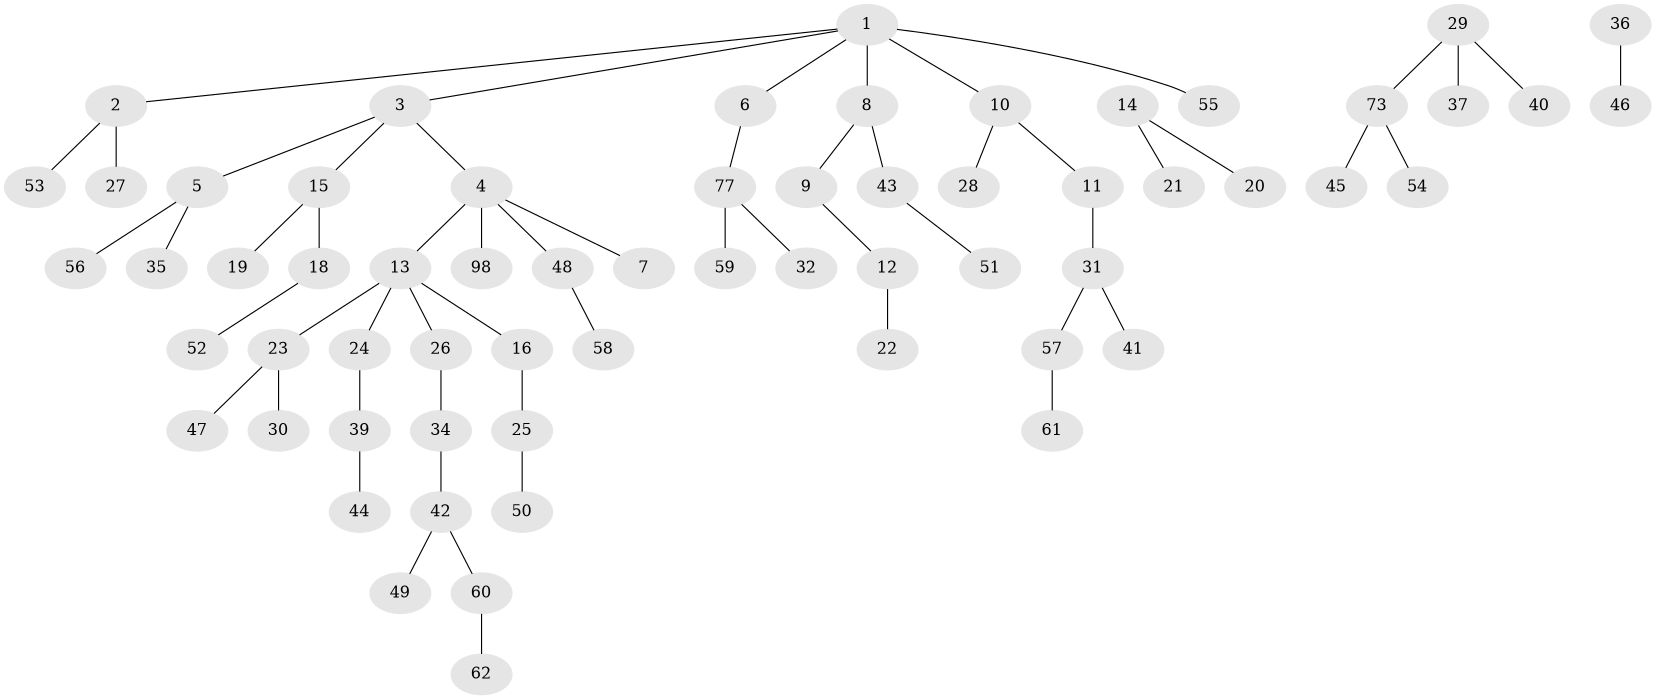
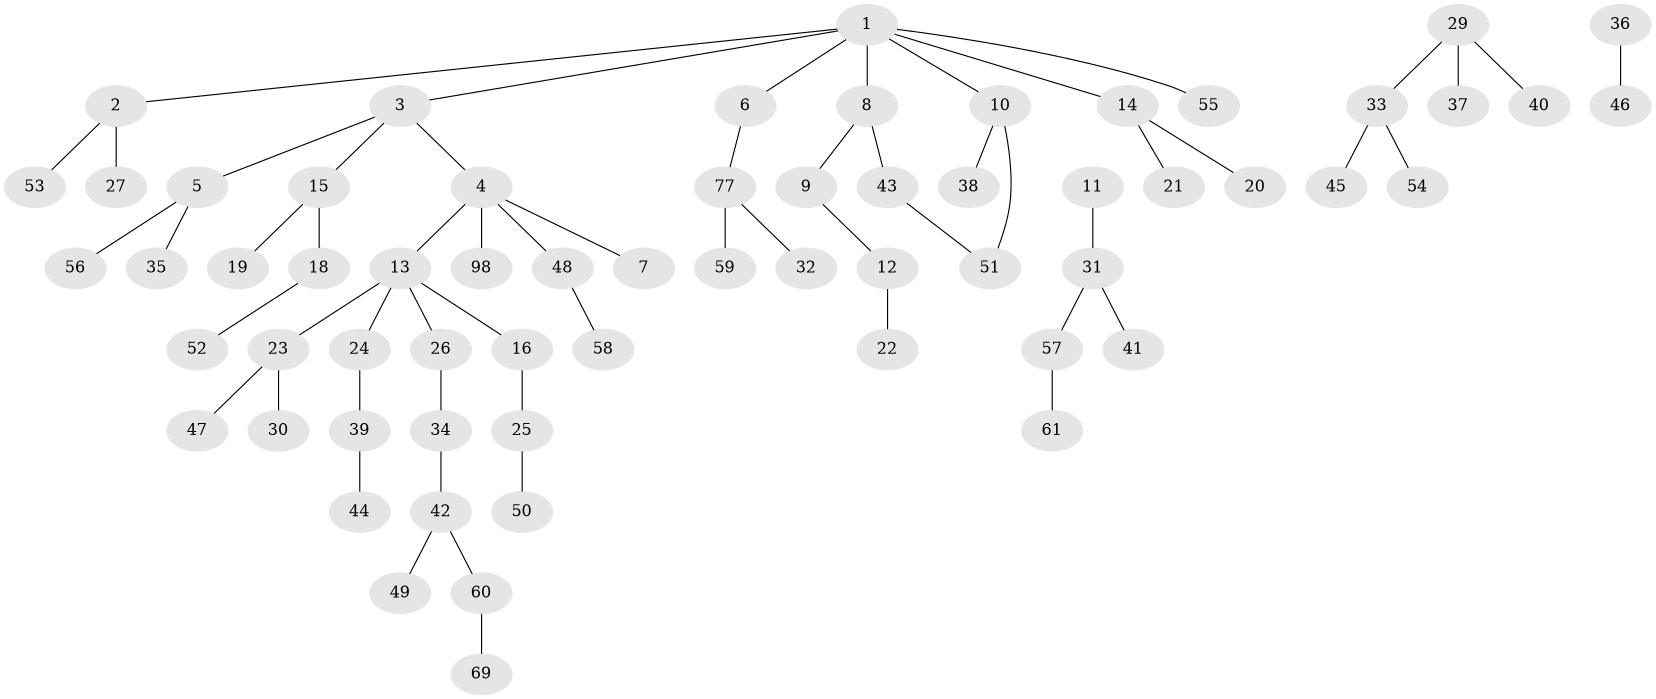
none -> (998, 65)
(1377, 106) -> (1377, 106)
(1047, 147) -> (1011, 188)
(969, 187) -> (969, 187)
(482, 674) -> (482, 674)
